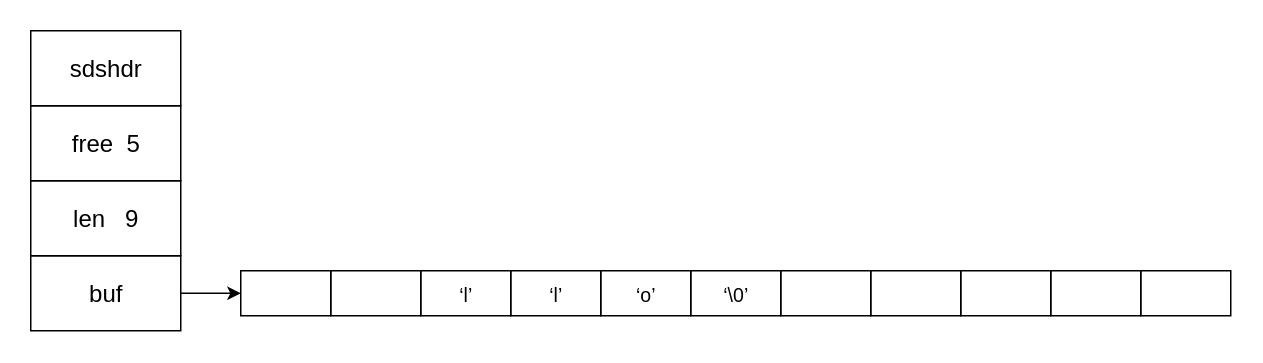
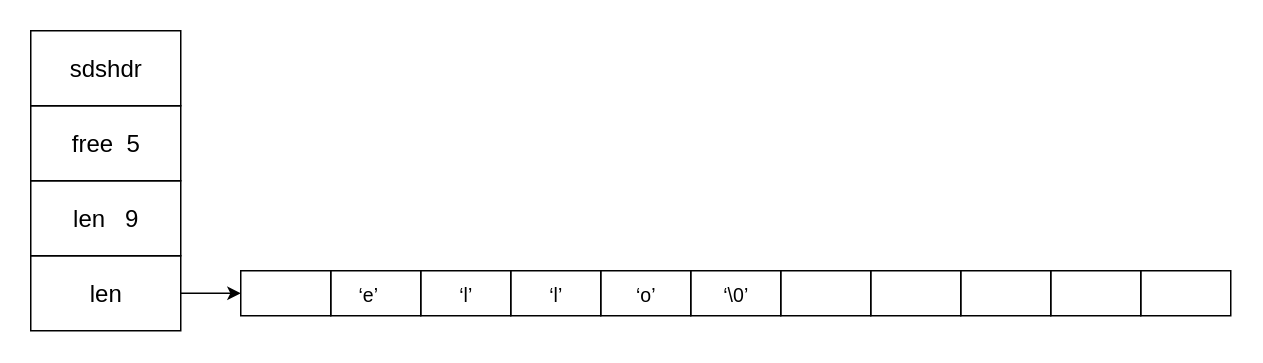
(107, 293) -> (107, 293)
none -> (368, 293)
